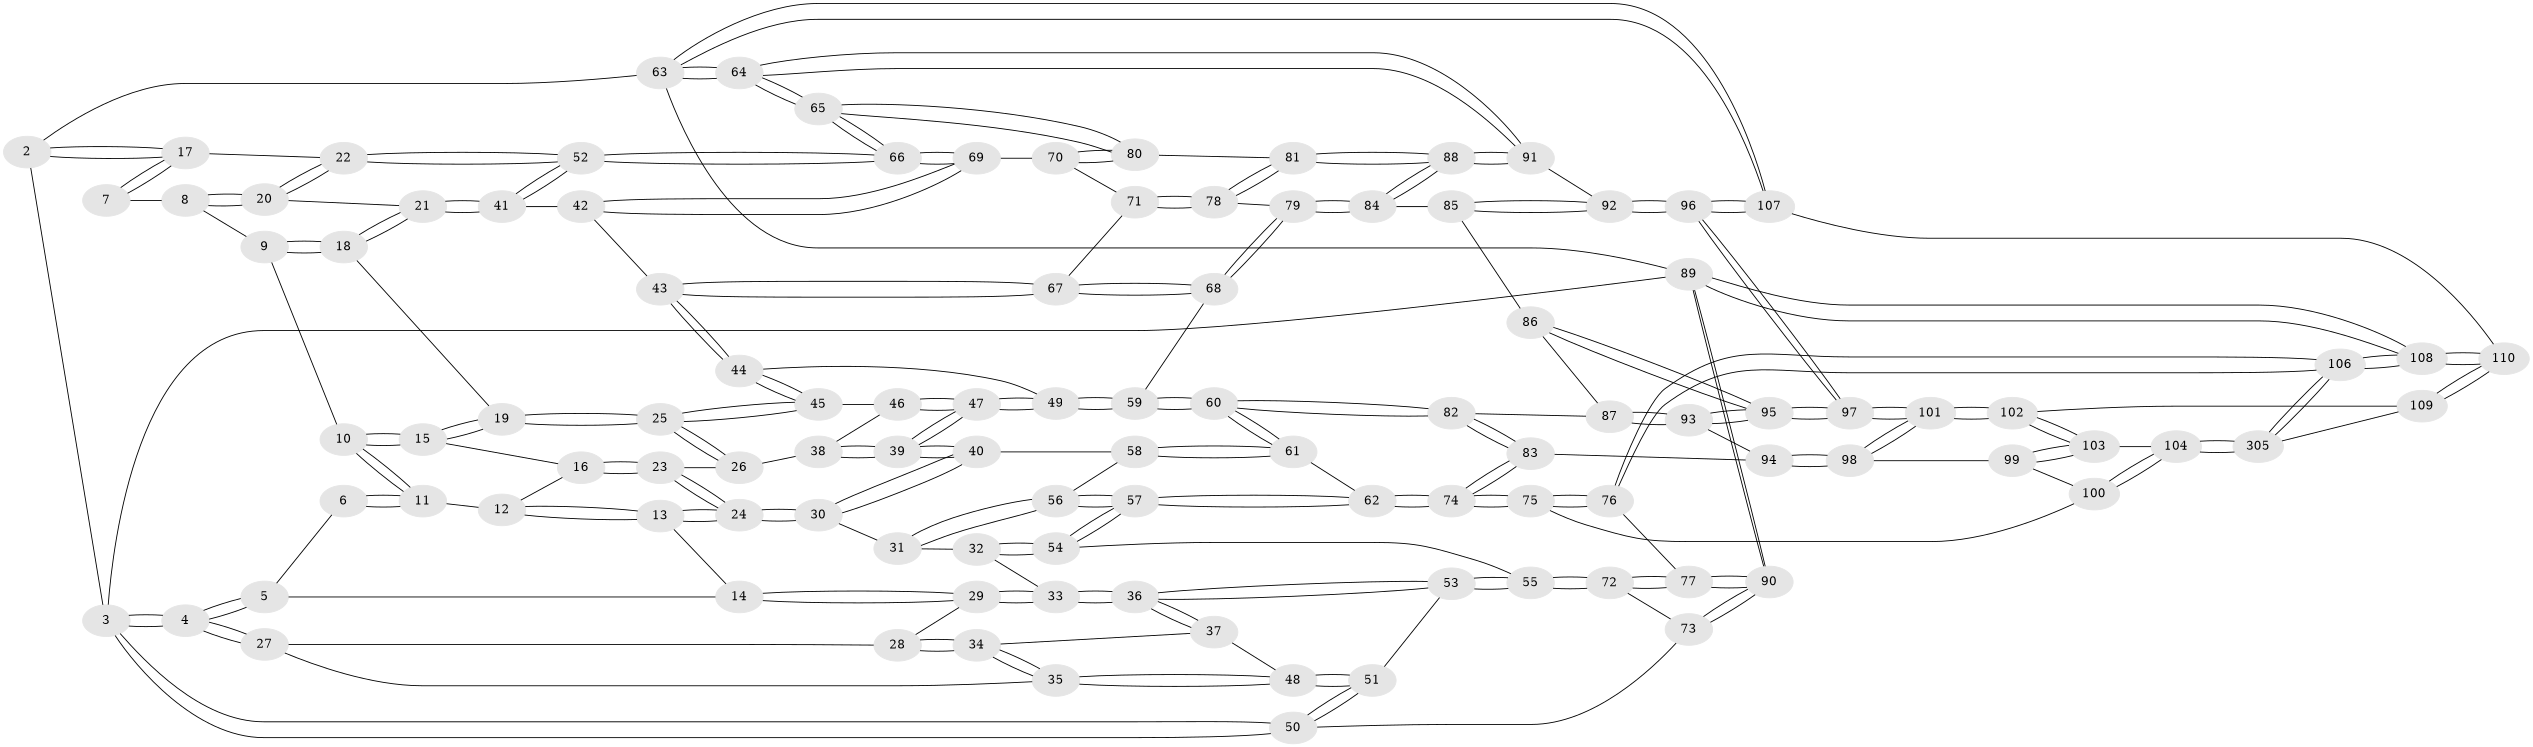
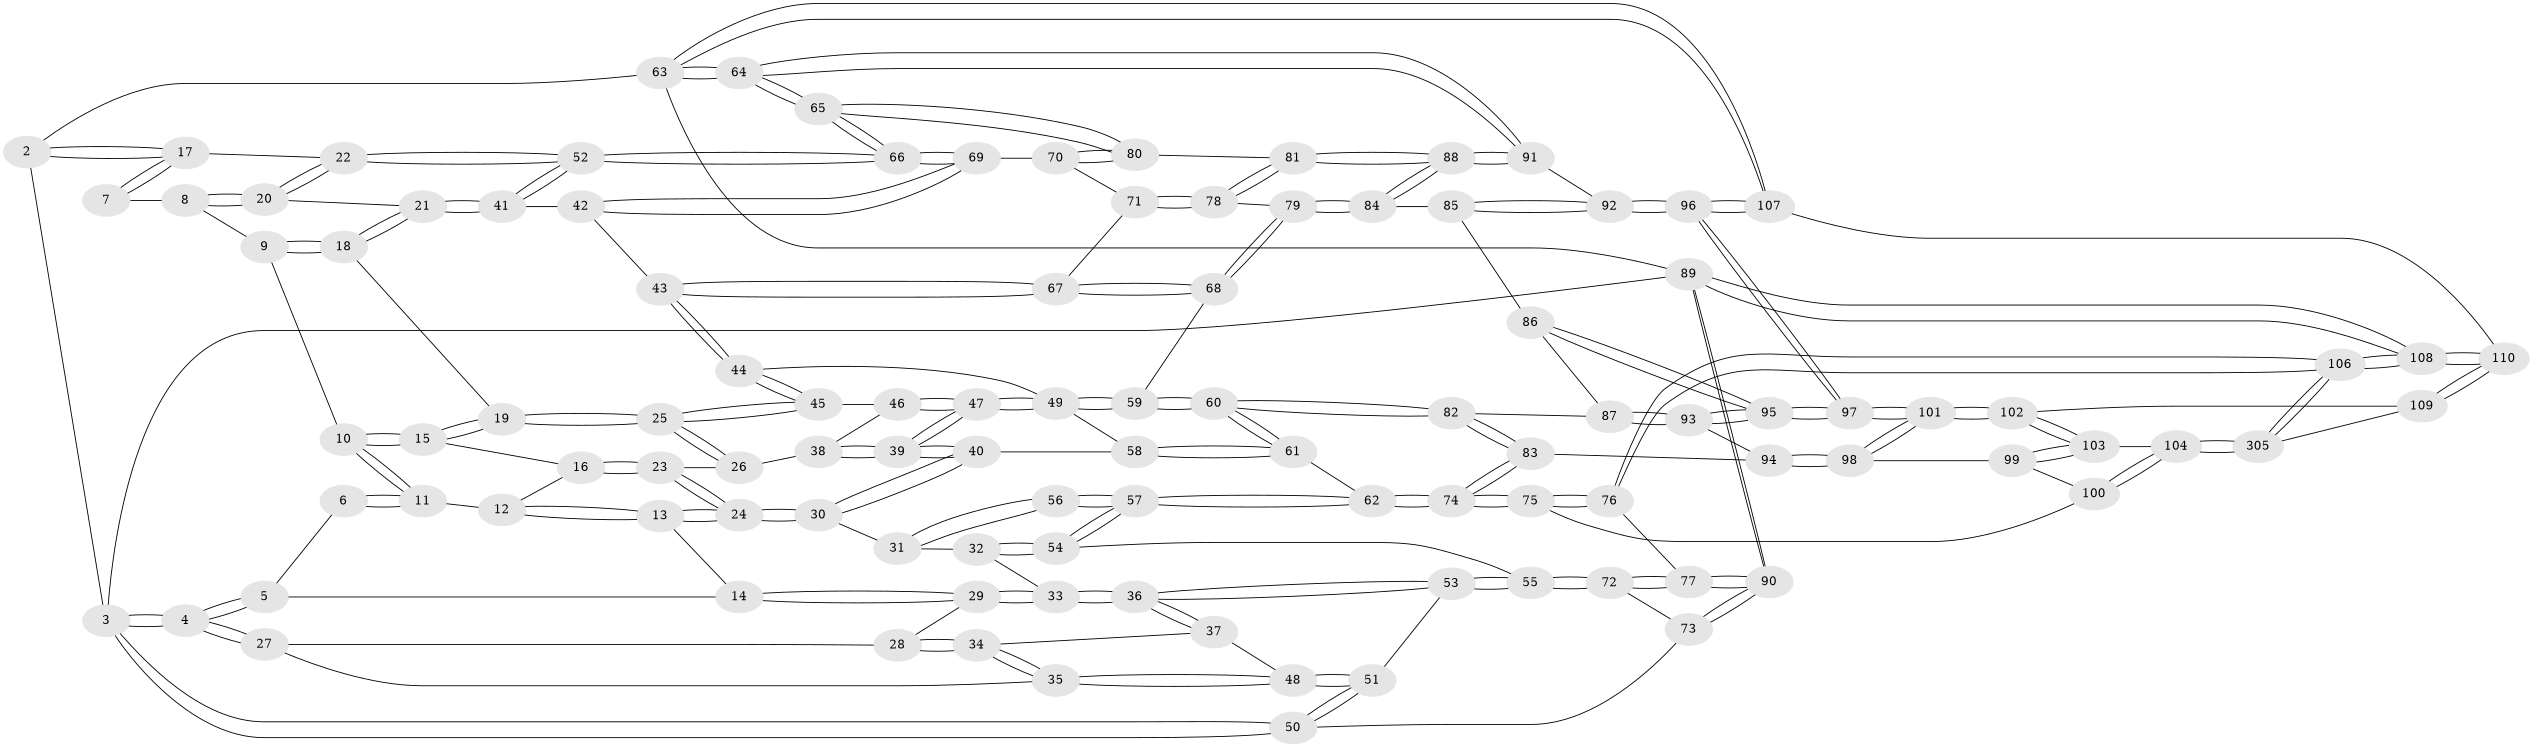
(1095, 477) -> (1096, 428)
